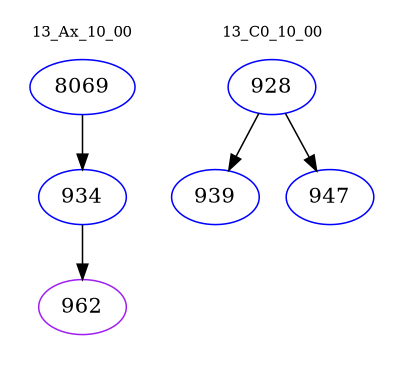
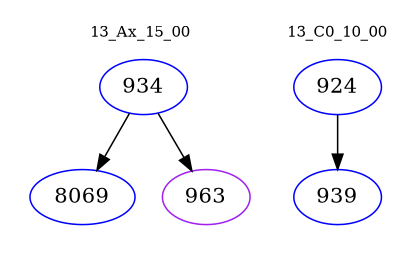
(82, 33) -> (141, 33)
(272, 87) -> (338, 87)
(82, 135) -> (117, 135)
(330, 197) -> none
(82, 307) -> (206, 197)
